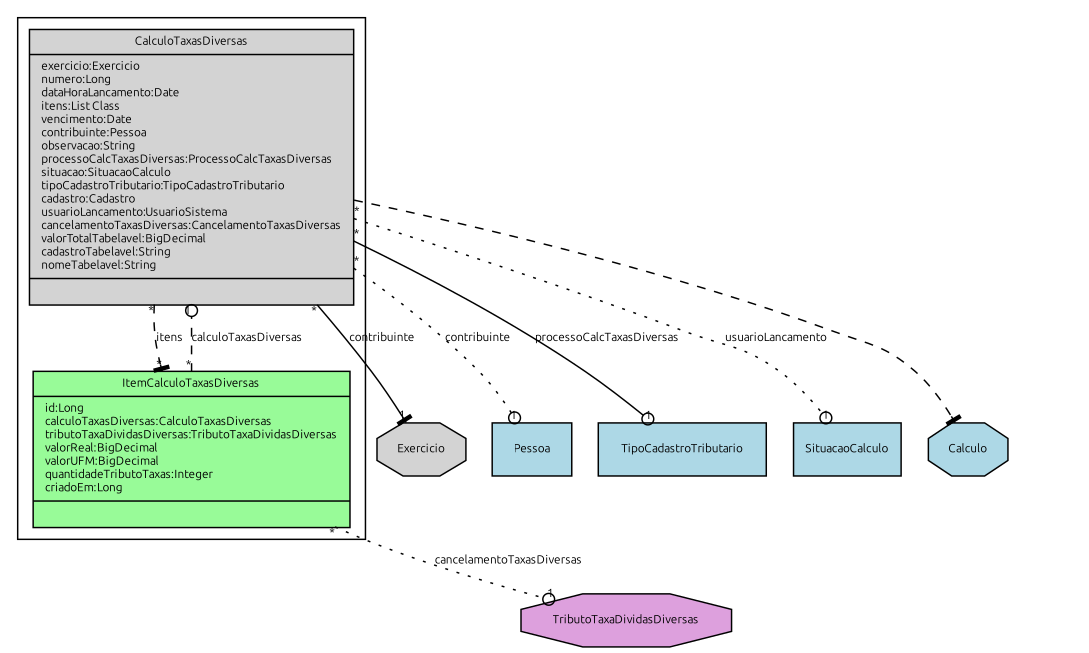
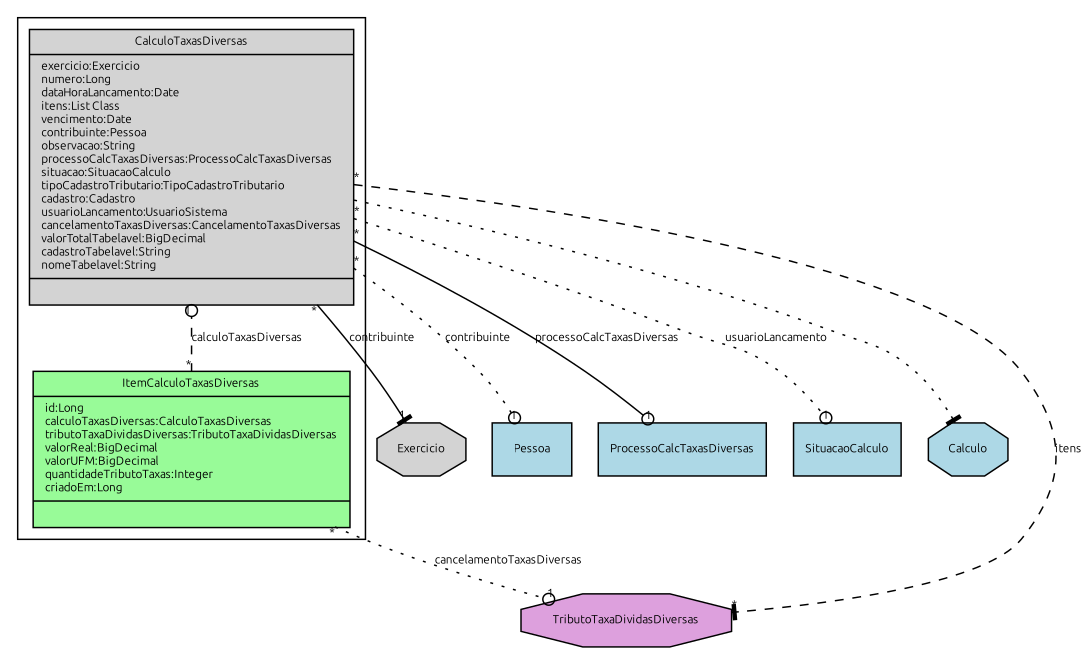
(668, 278) -> (668, 278)
(155, 335) -> (930, 310)
(682, 449) -> (682, 449)
